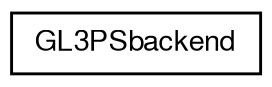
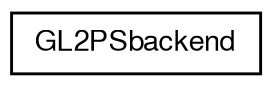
(136, 43) -> (136, 43)
